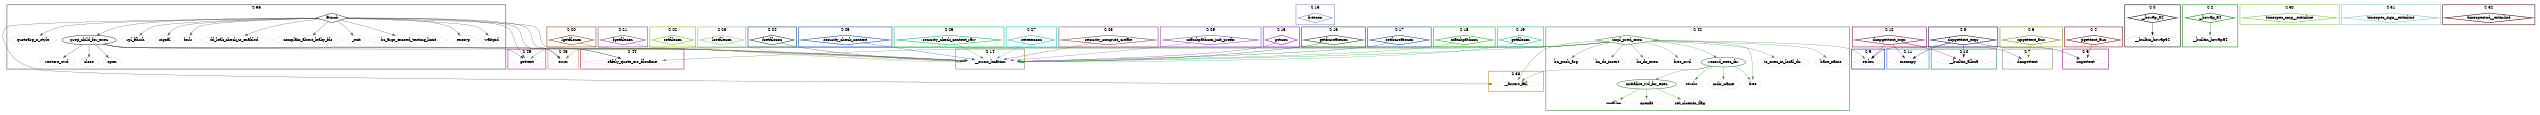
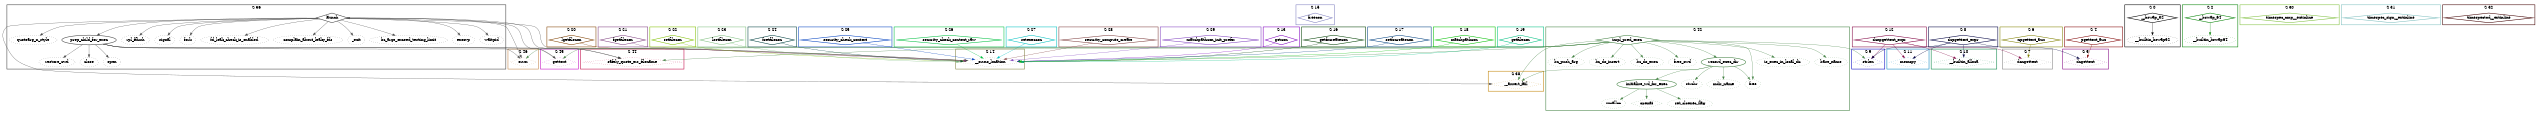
(444, 20) -> (509, 25)
